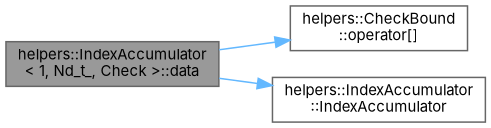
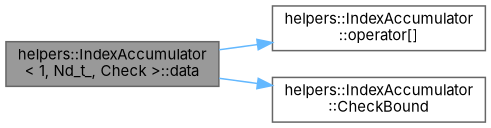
(379, 28) -> (379, 28)
(379, 100) -> (379, 100)
